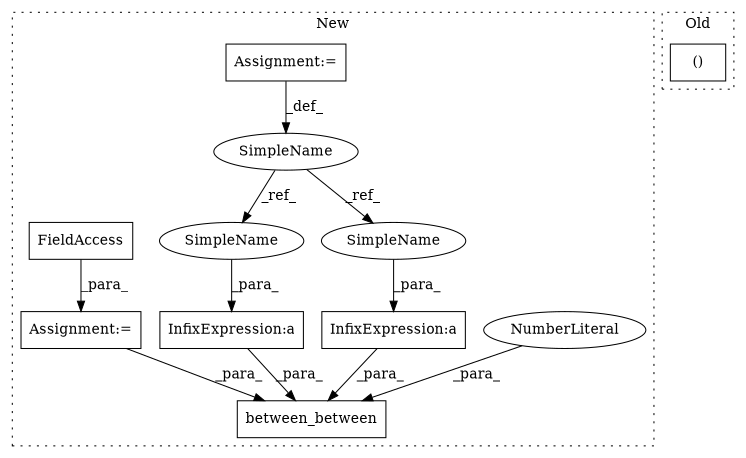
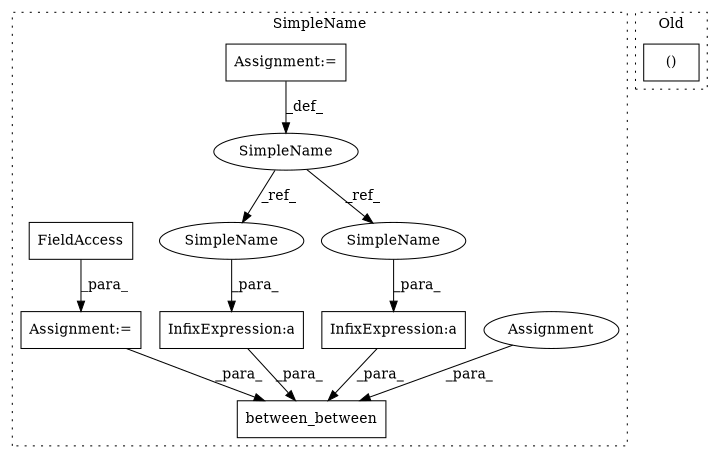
(333, 24) -> (320, 24)
(565, 330) -> (551, 330)
